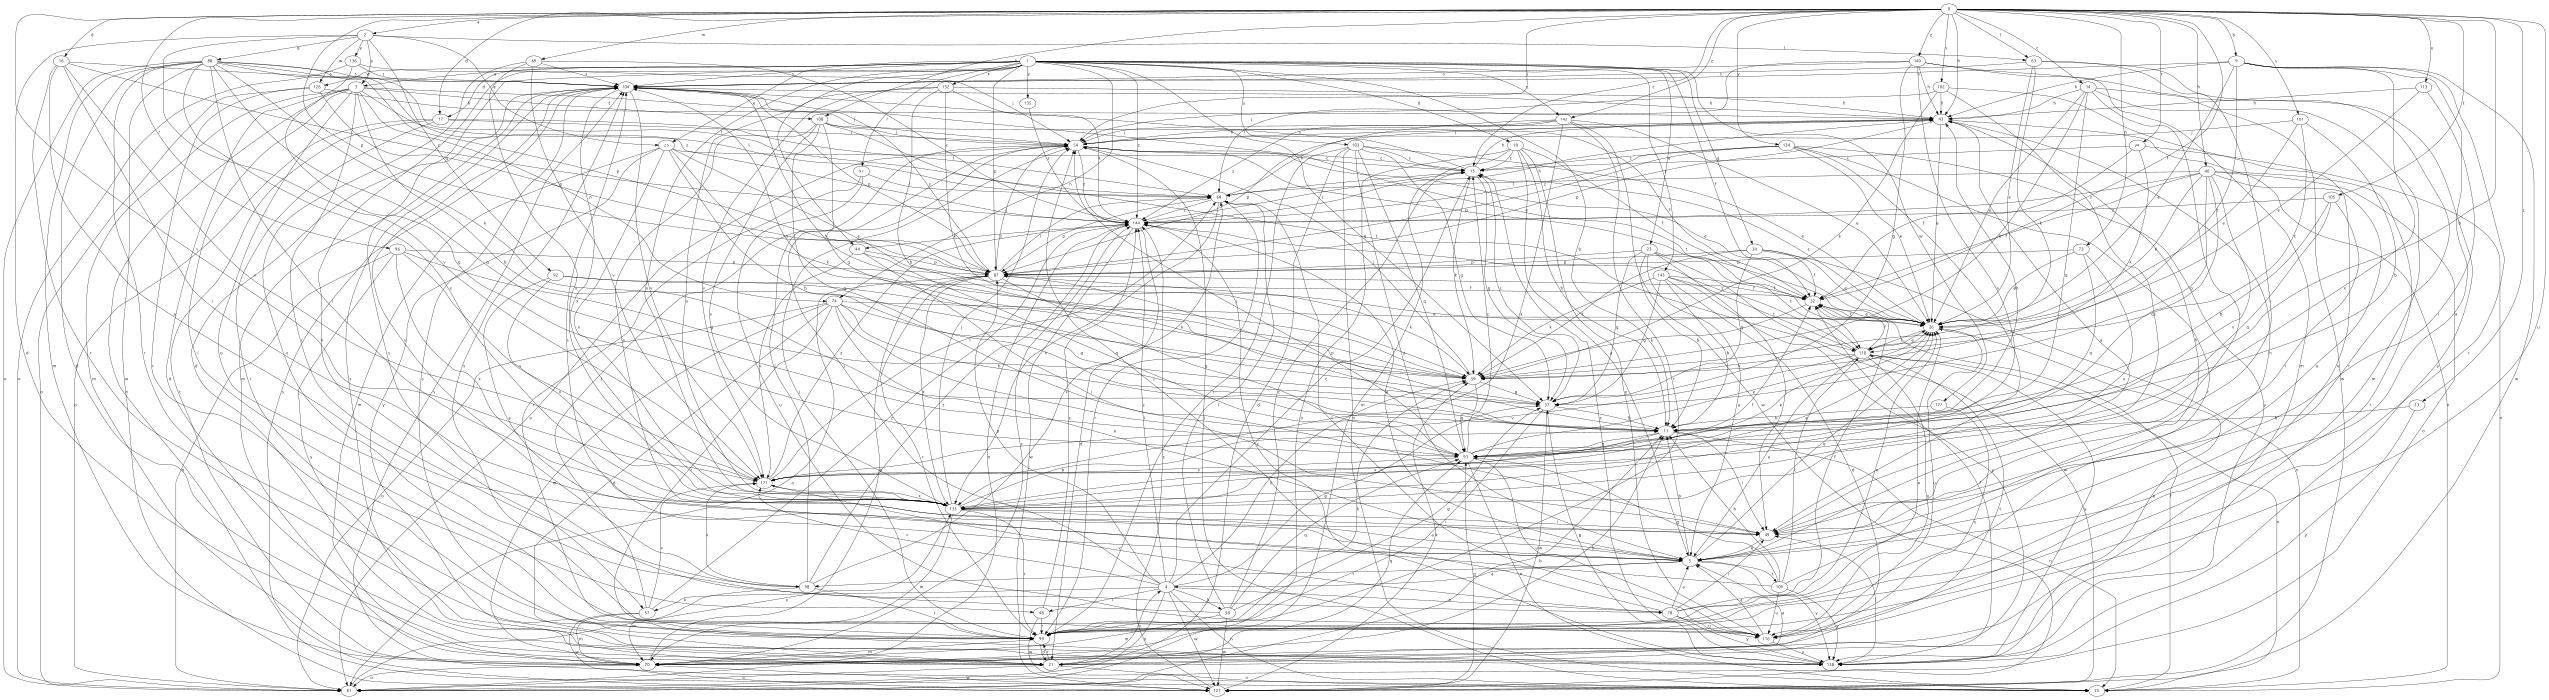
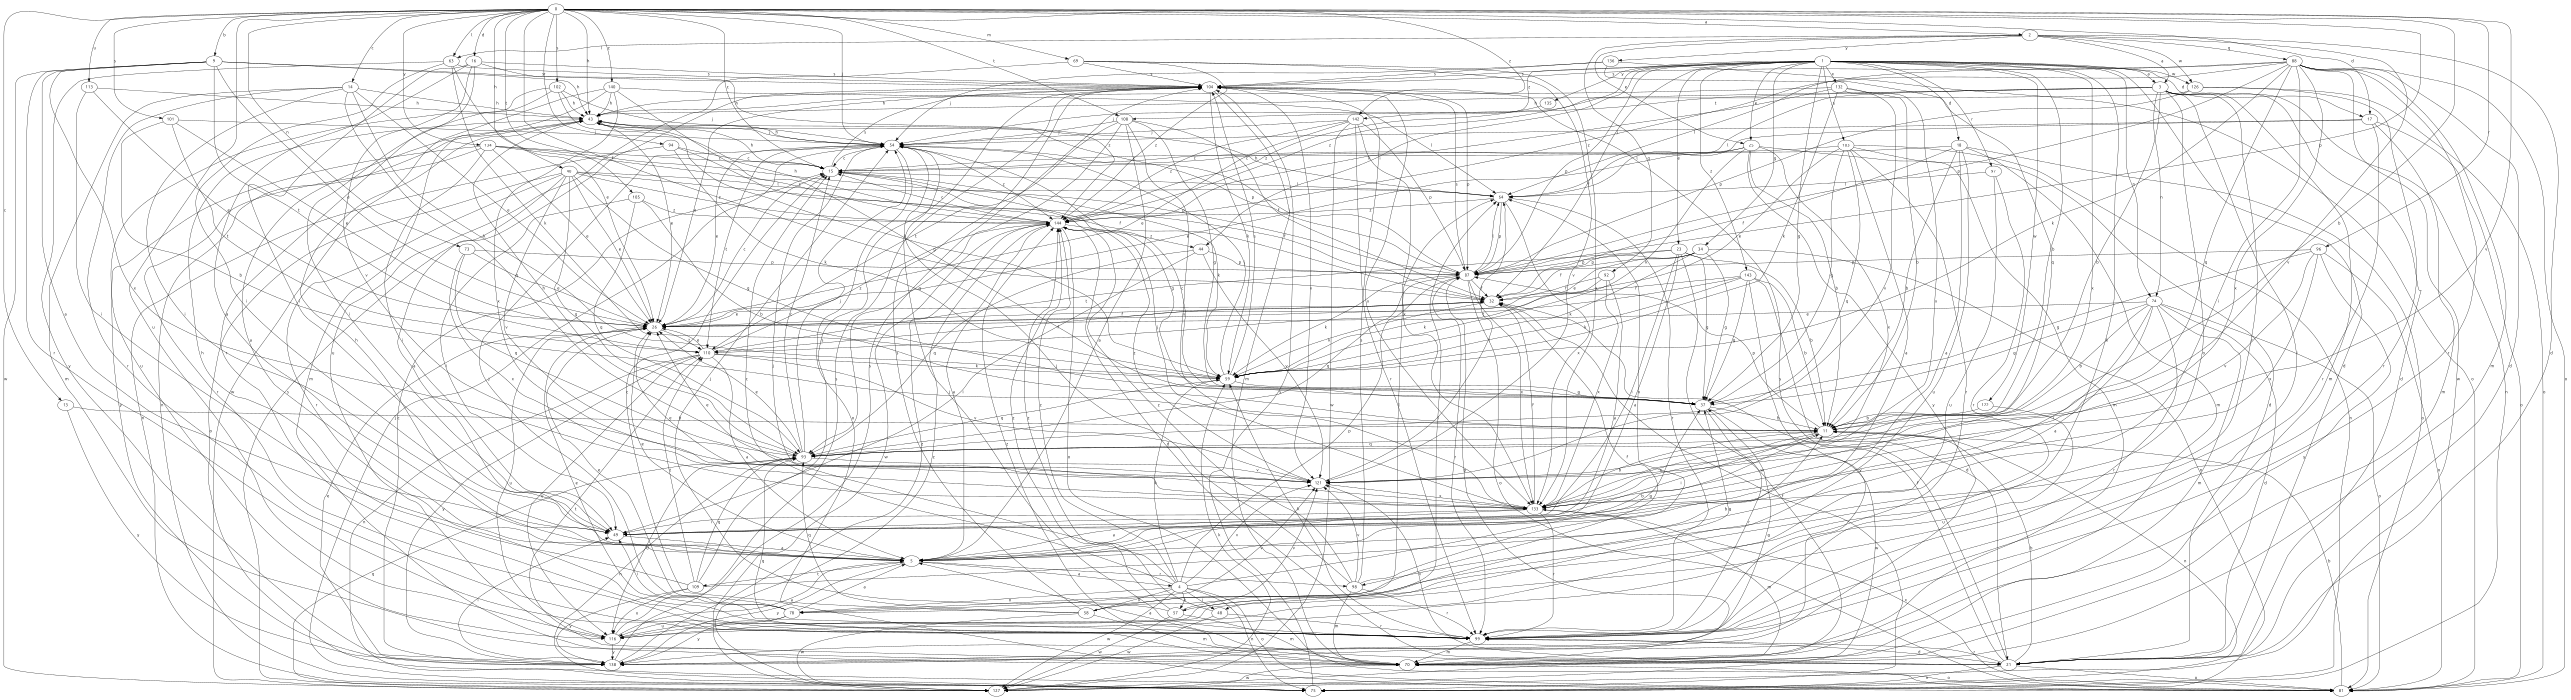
(1241, 76) -> none
(180, 392) -> (2443, 392)
(1122, 646) -> (1584, 656)
